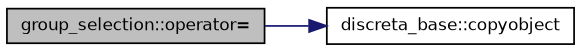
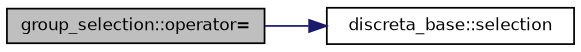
(450, 26) -> (450, 26)
